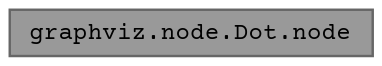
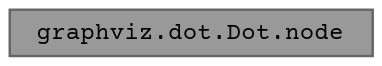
(191, 33) -> (191, 33)
